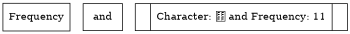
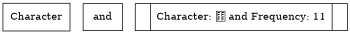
(36, 17) -> (36, 17)
